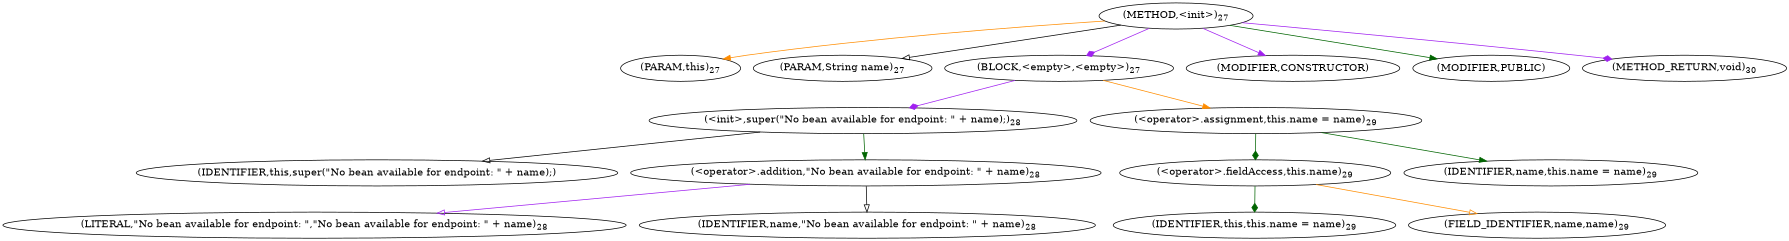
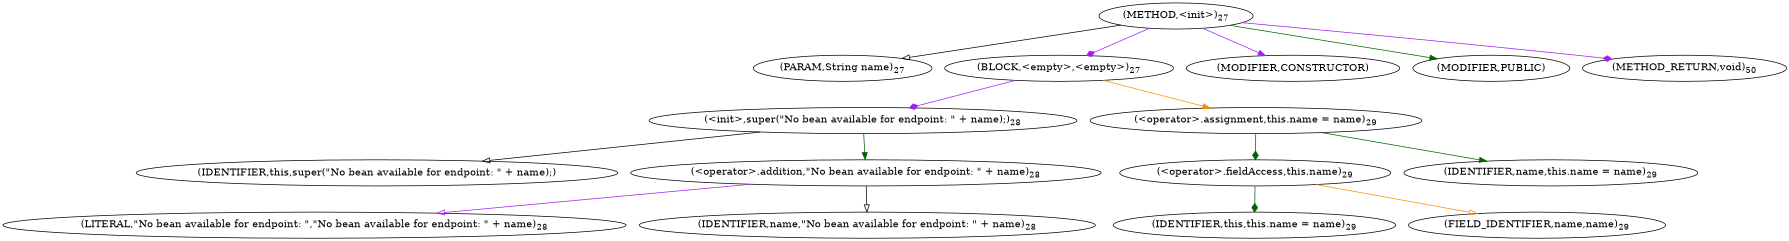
(1751, 67) -> (1751, 67)
(681, 68) -> none
